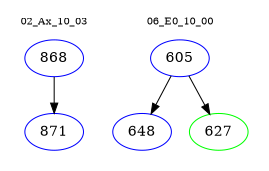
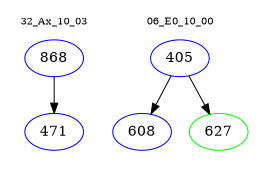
(54, 22) -> (54, 22)
(180, 58) -> (180, 58)
(54, 132) -> (54, 132)
(142, 132) -> (142, 132)
